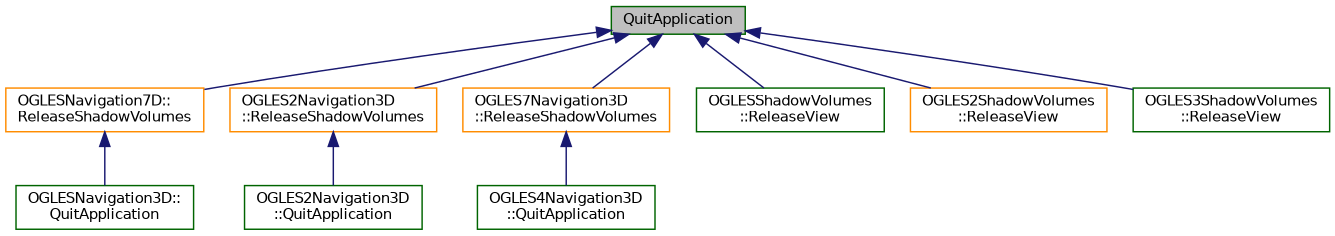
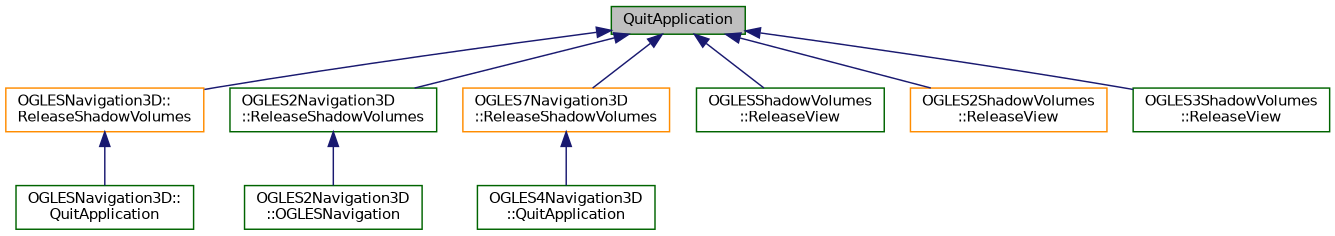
(105, 110) -> (105, 110)
(333, 110) -> (333, 110)
(333, 207) -> (333, 207)
